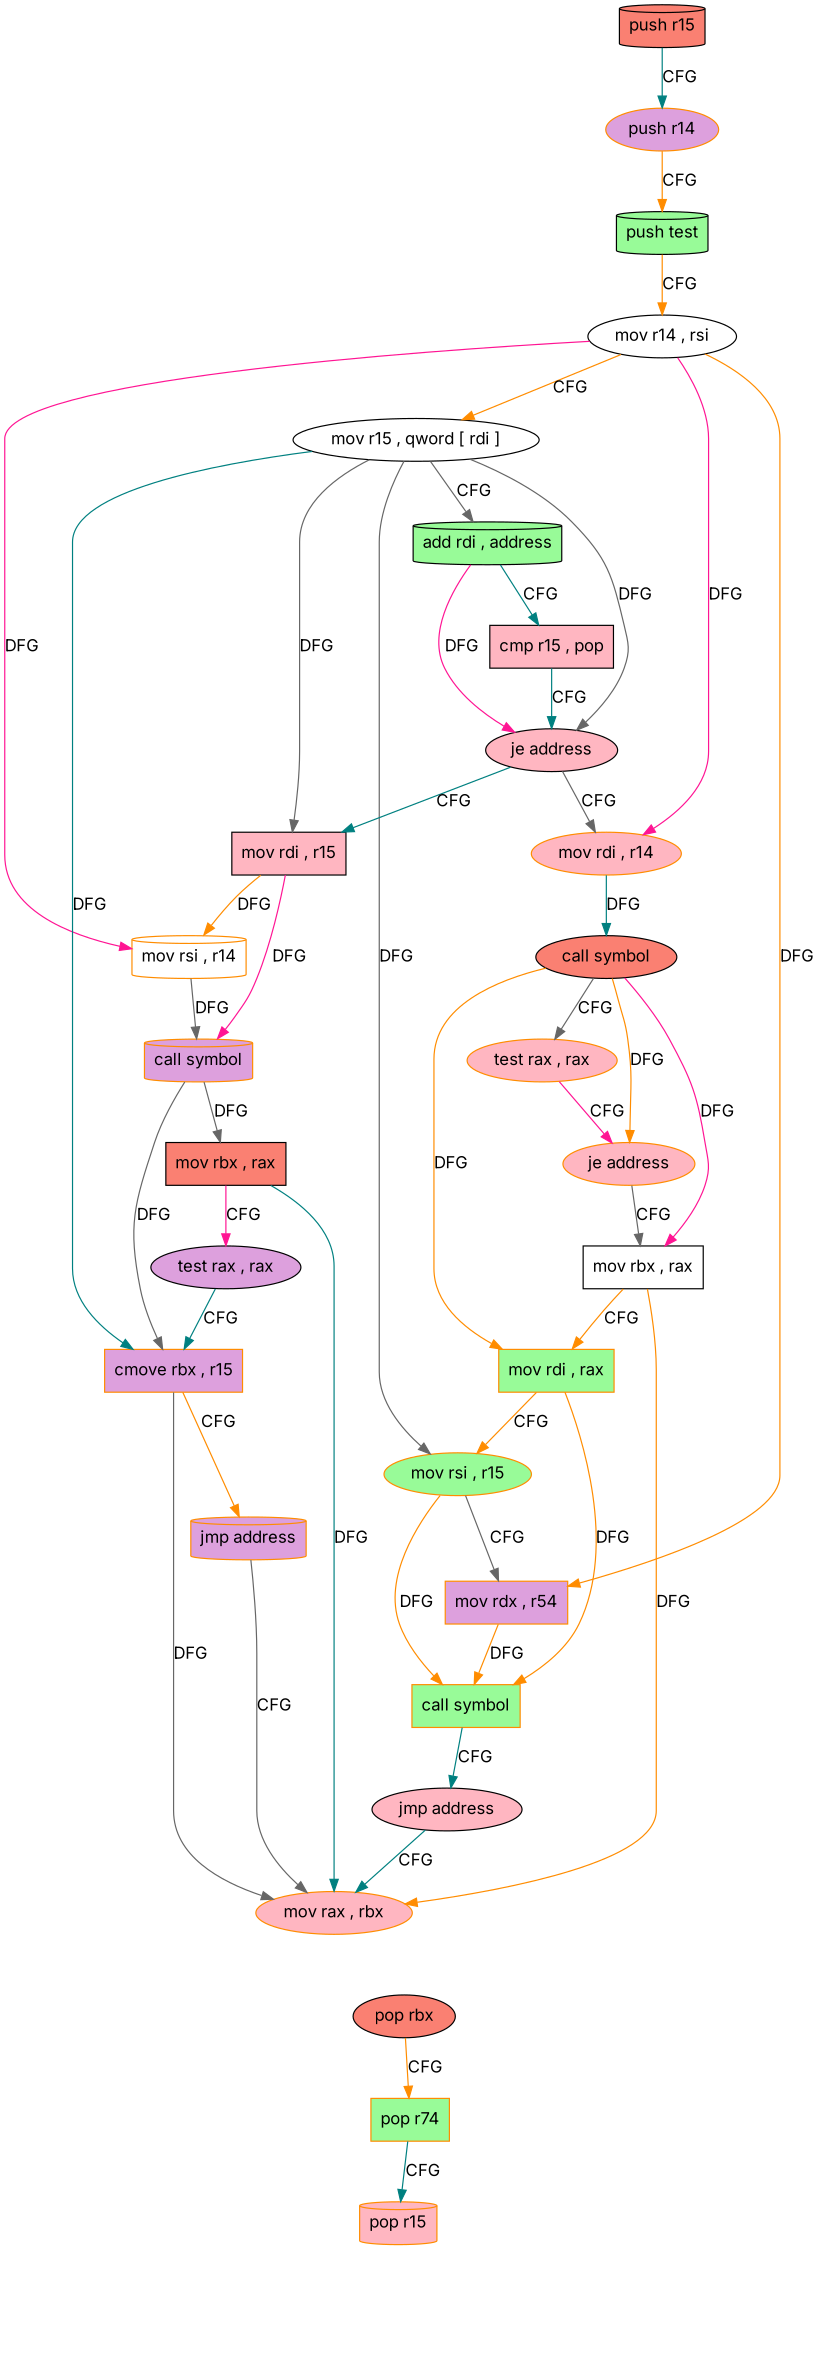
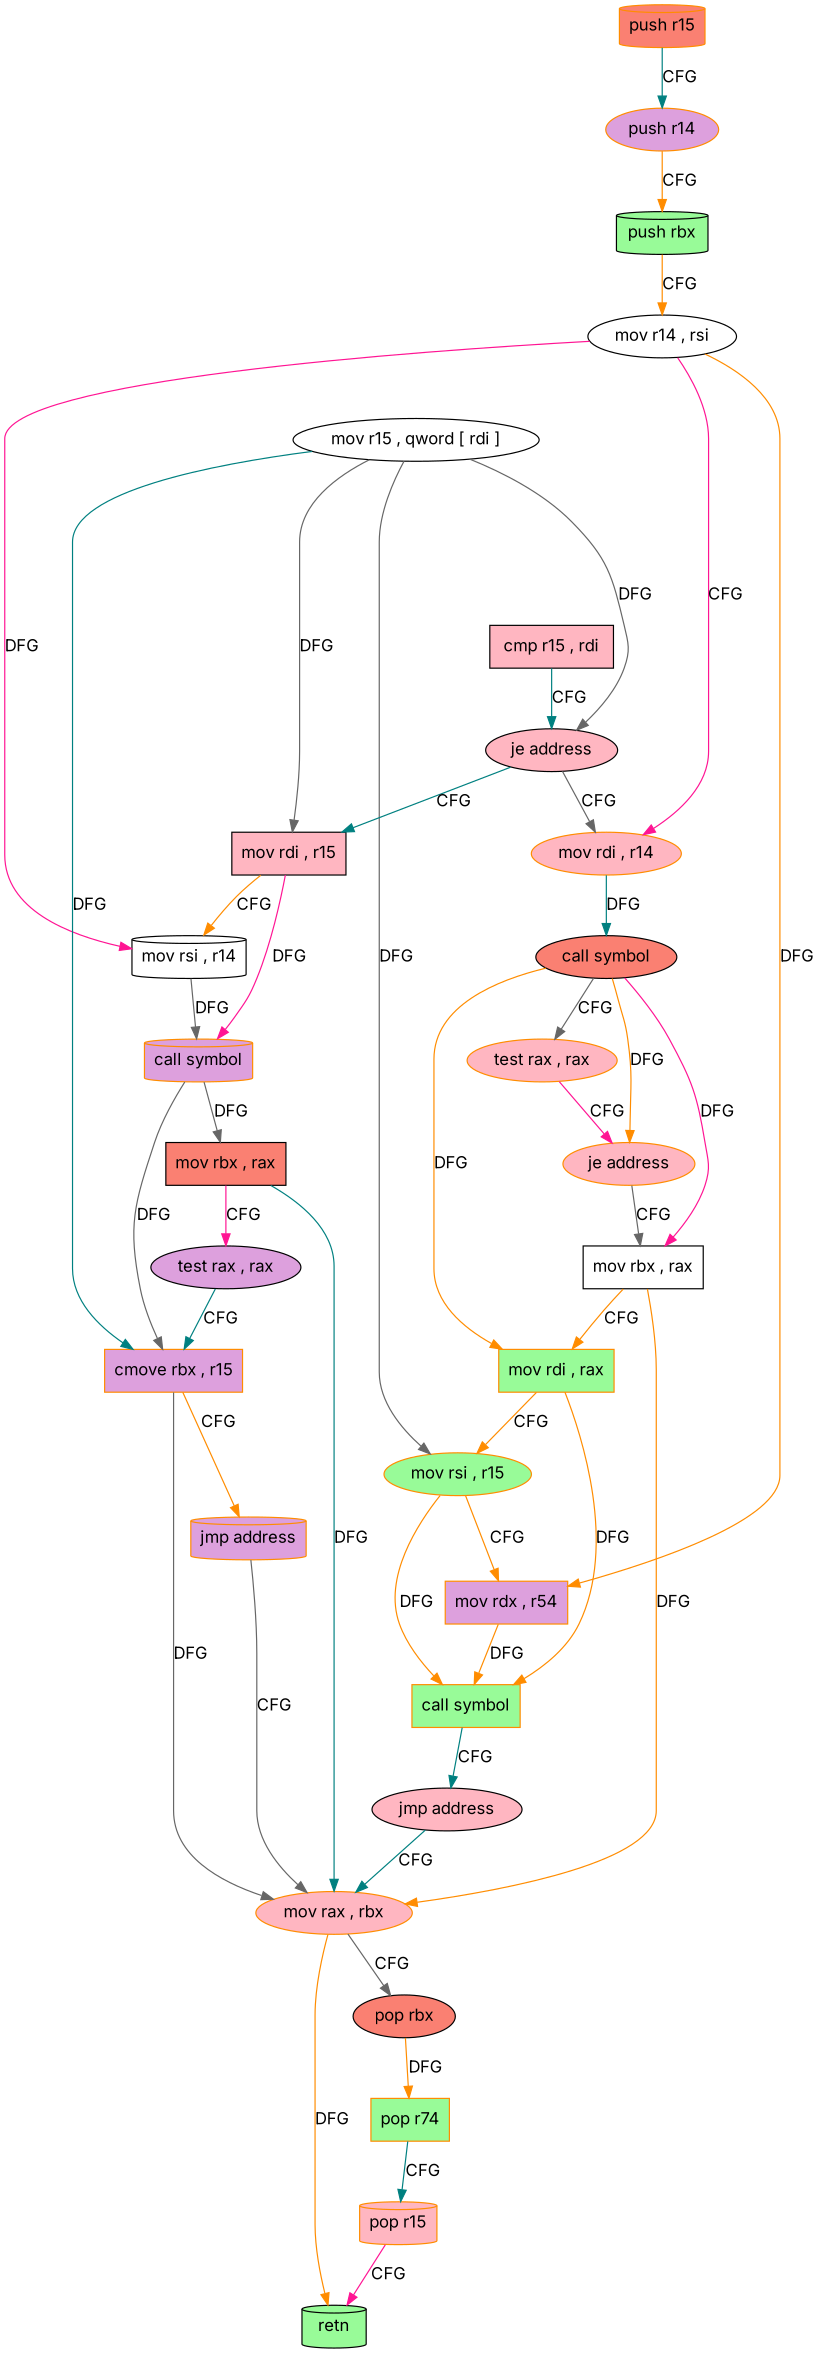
(662, 26) -> (662, 26)
(662, 233) -> (662, 233)
(547, 385) -> none
(487, 543) -> none
(726, 595) -> (726, 595)
(552, 647) -> (552, 647)
(254, 905) -> (254, 905)
(189, 957) -> (189, 957)
(480, 1533) -> (480, 1533)
none -> (366, 1960)
(426, 2068) -> (426, 2068)
none -> (334, 2327)
